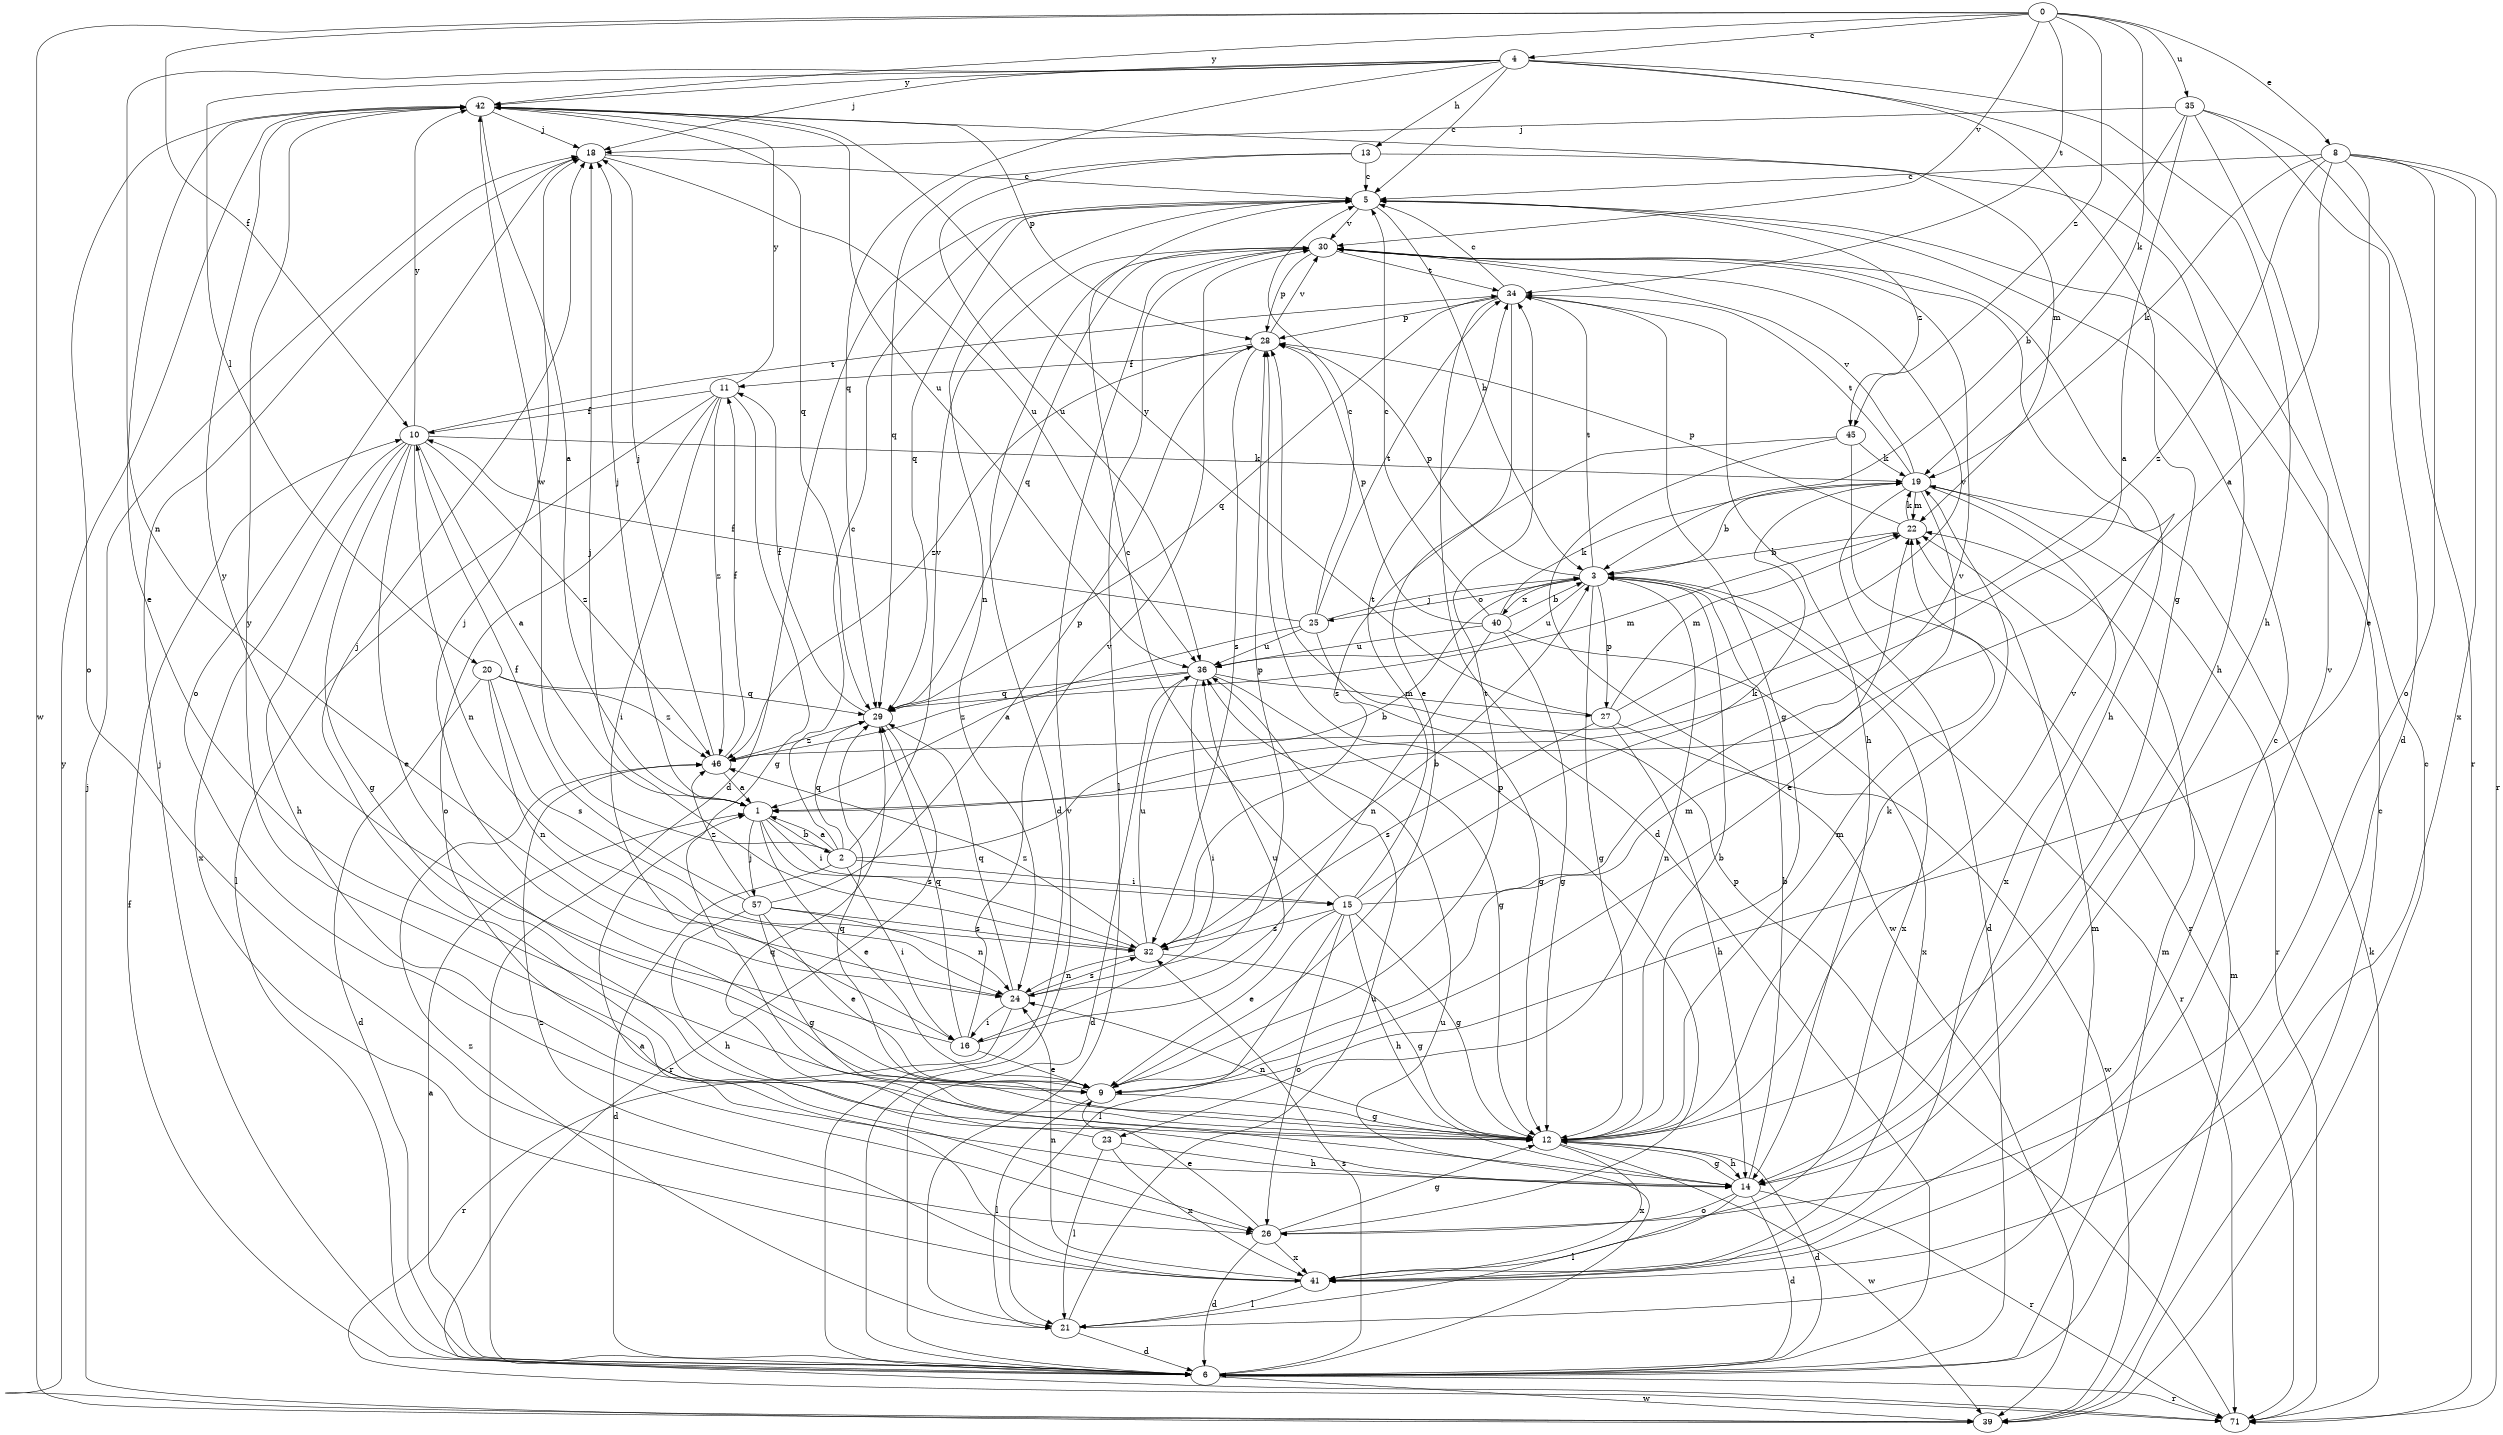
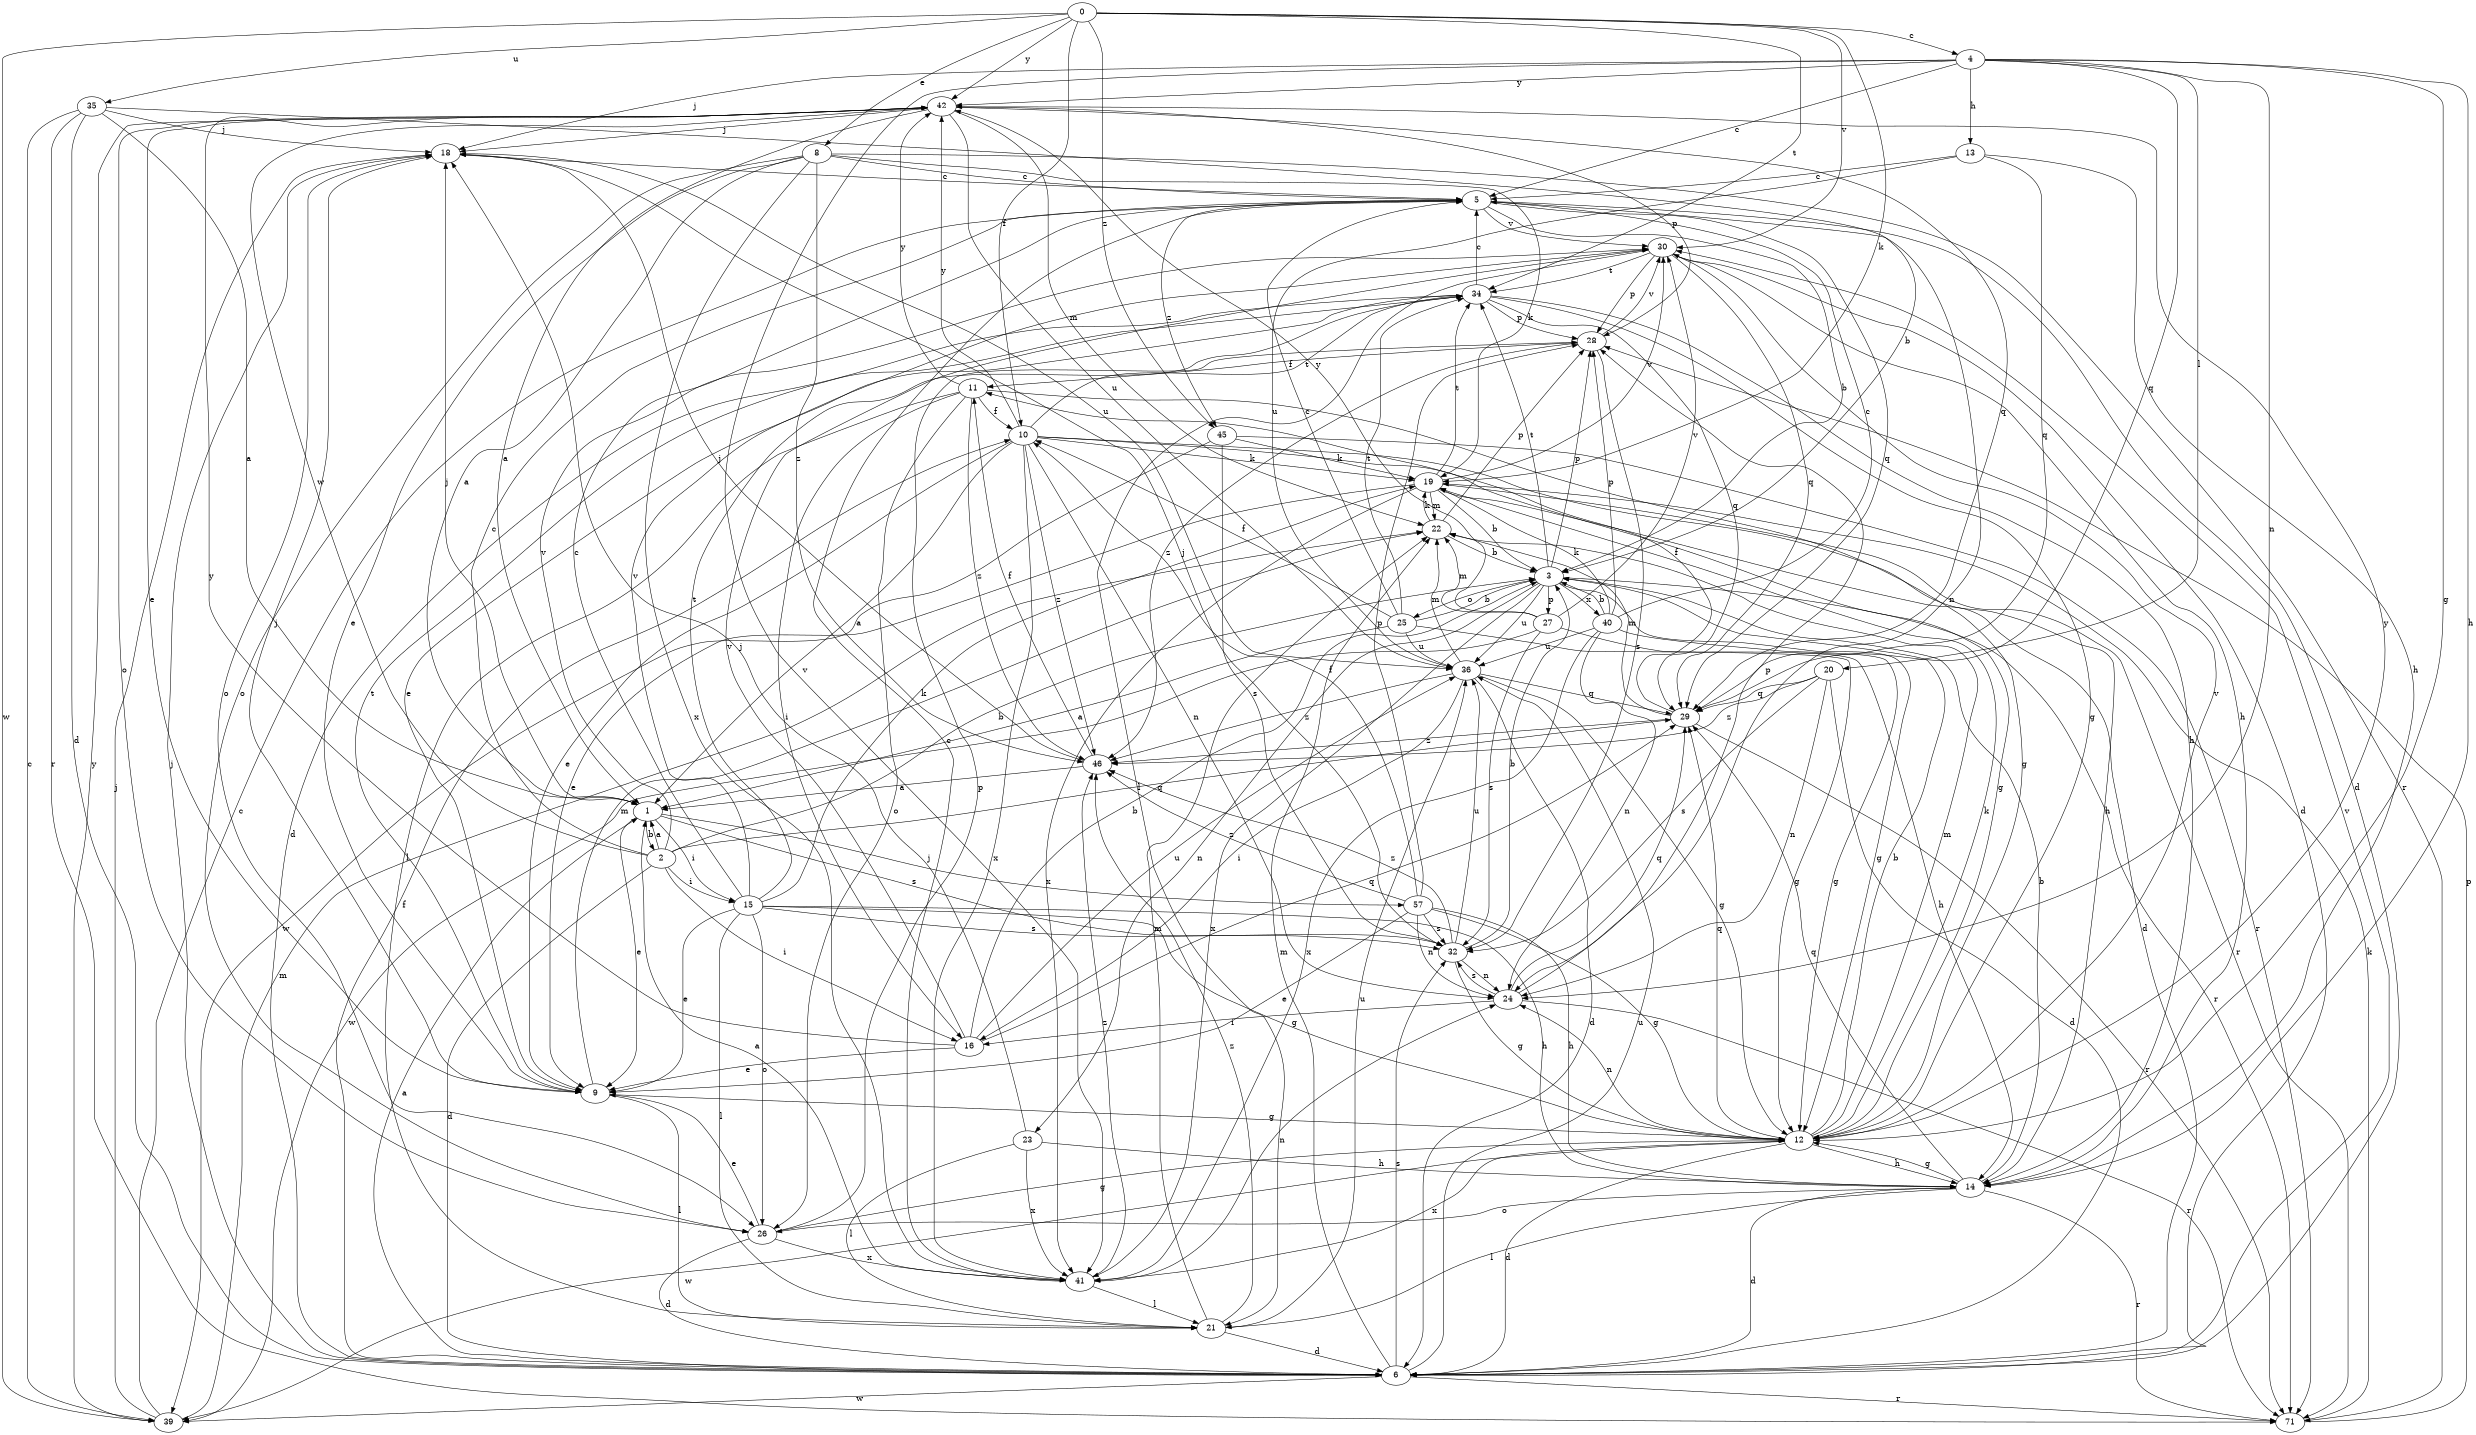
(1429, 600) -> (1487, 600)
(1391, 696) -> (1432, 606)
none -> (1191, 766)
(374, 1123) -> (386, 1045)
